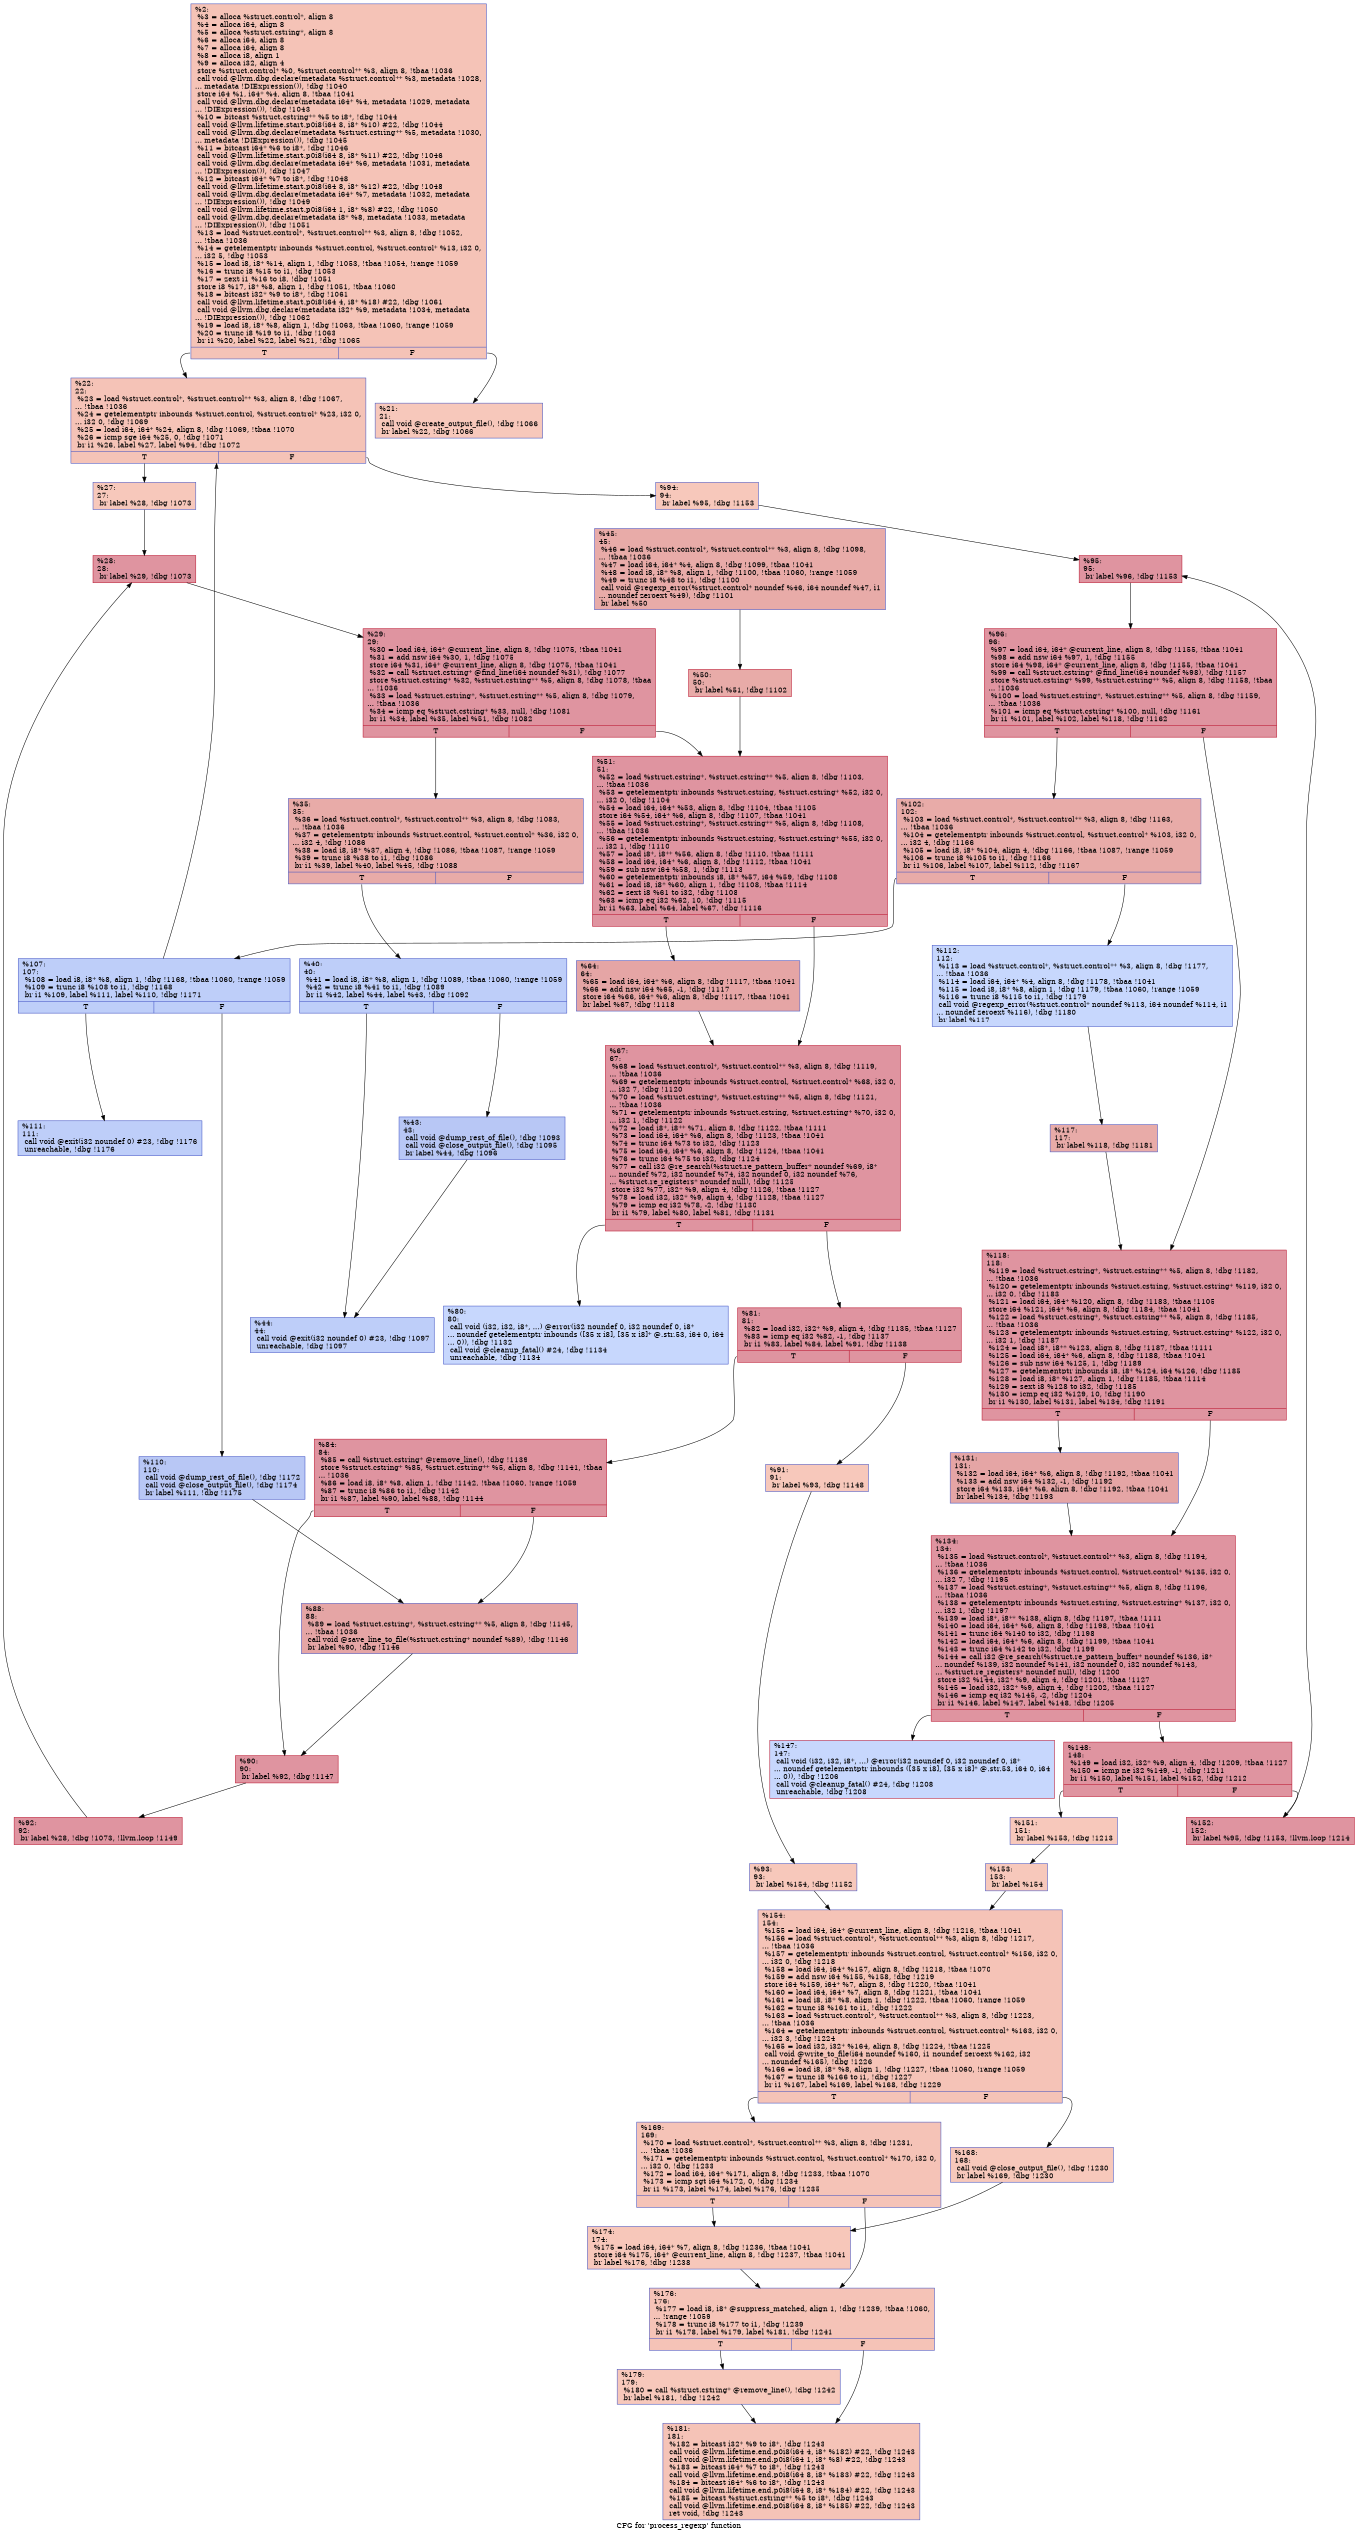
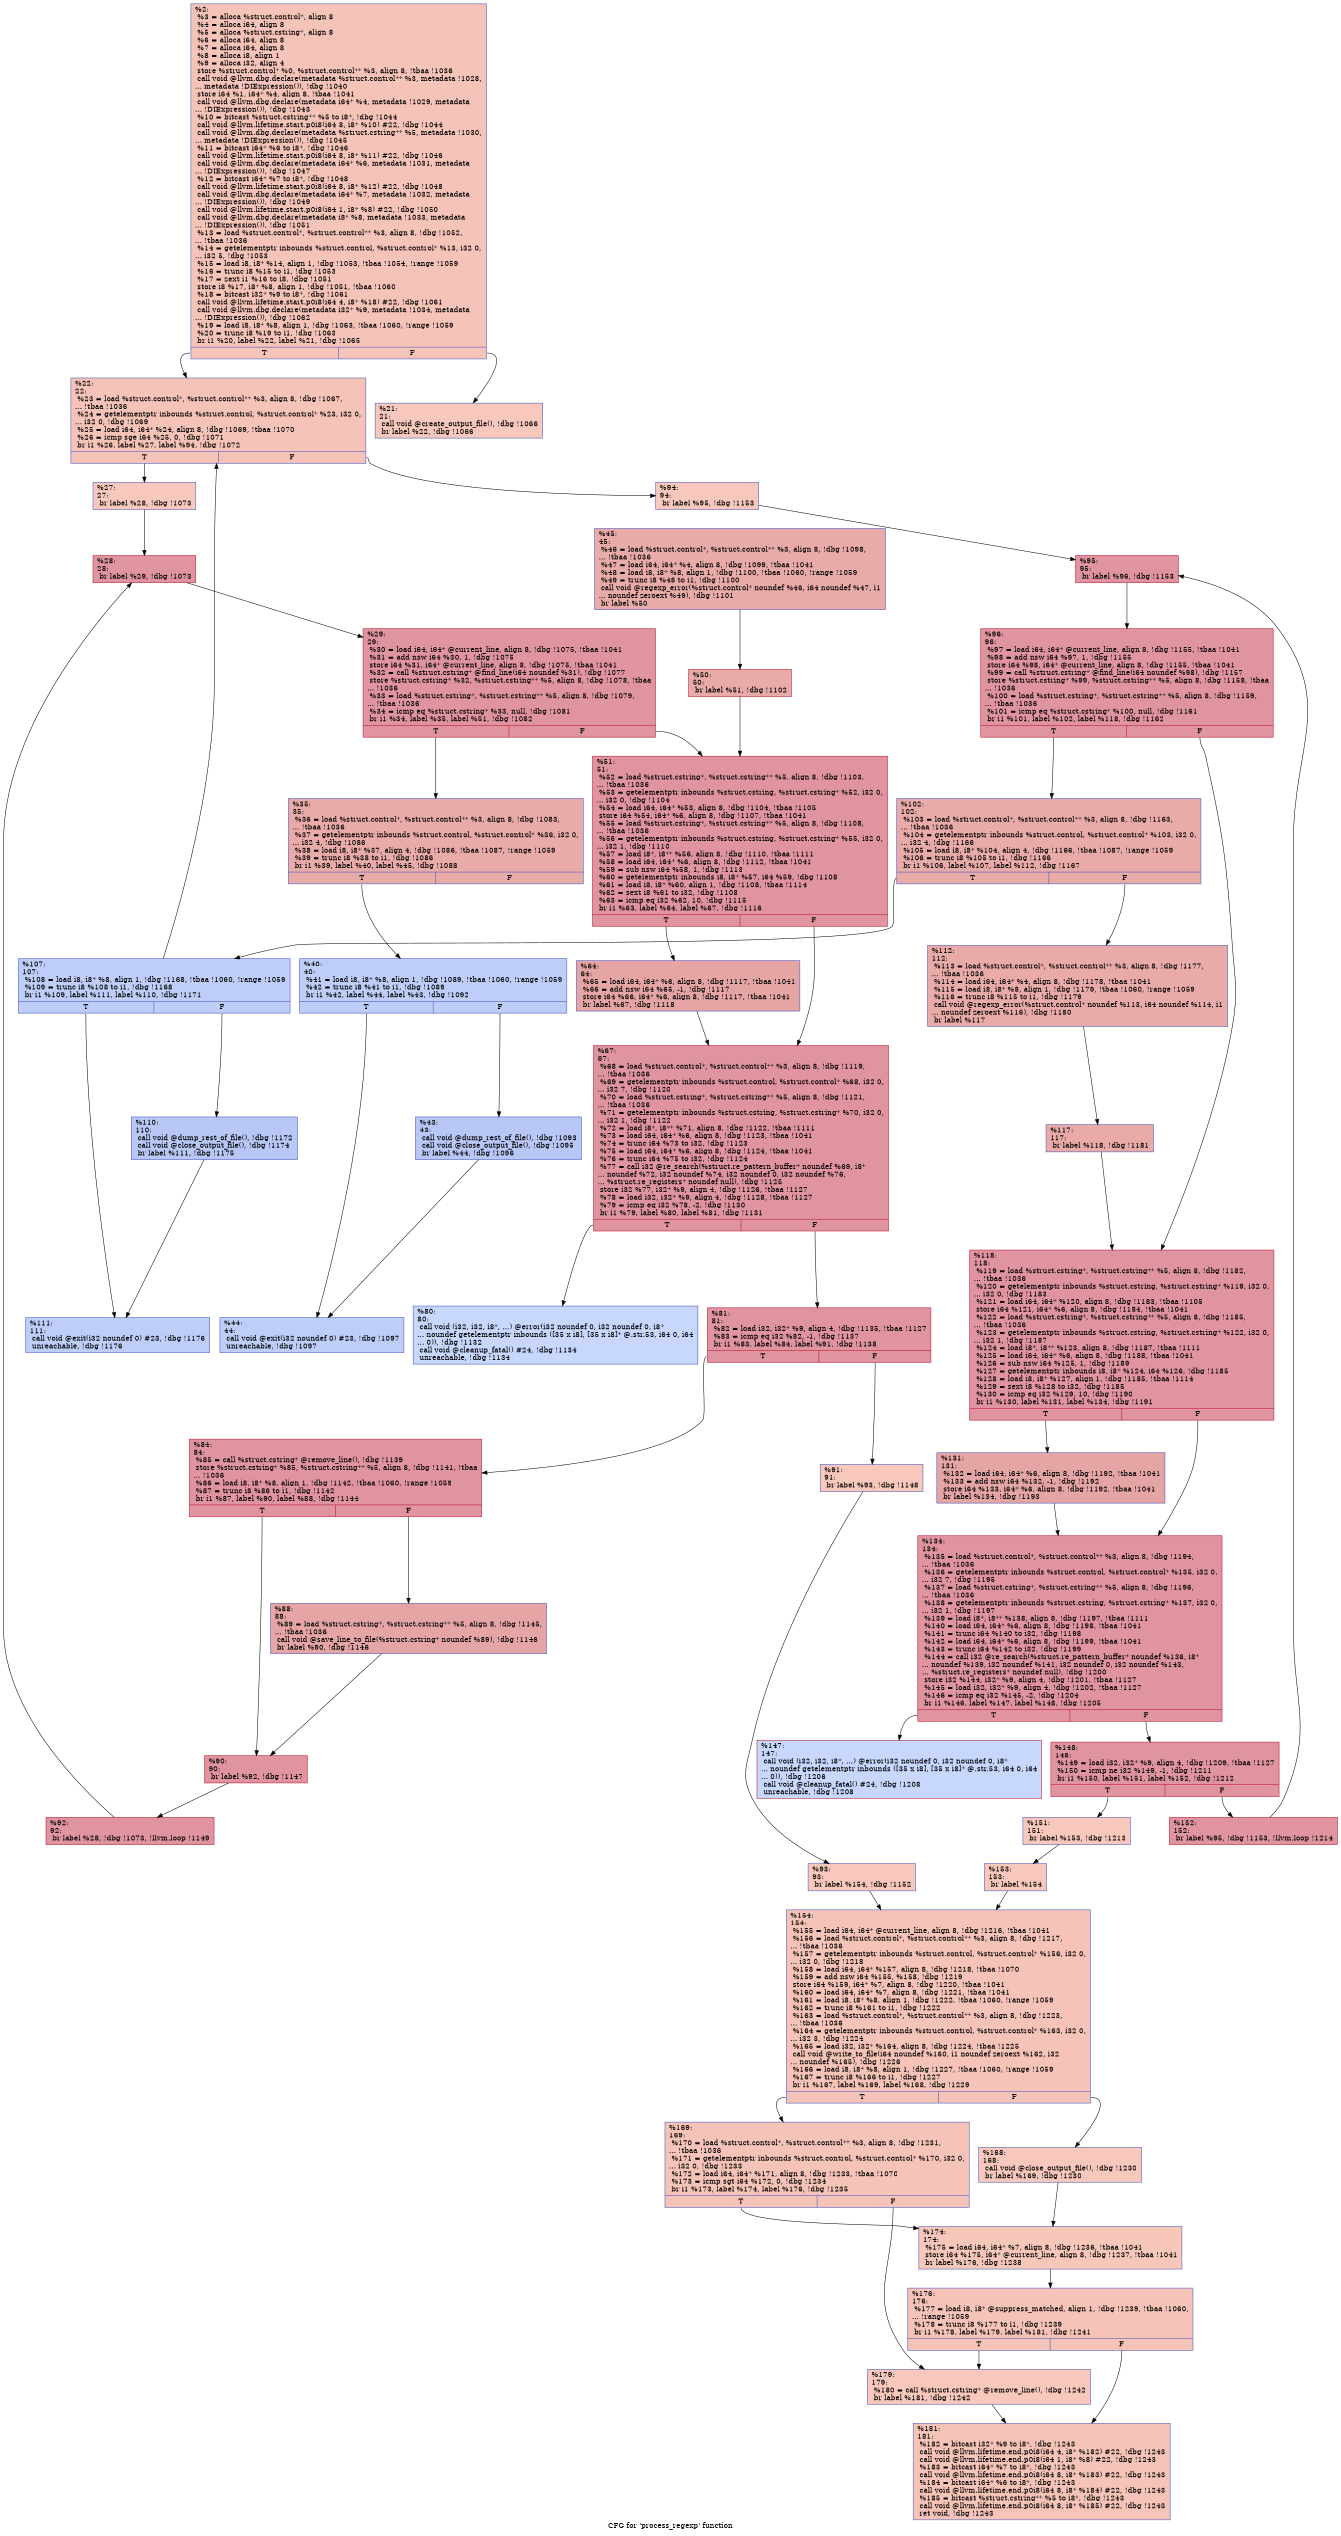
(1082, 986) -> (1078, 986)
(326, 1550) -> (166, 1236)
(864, 2249) -> (885, 2292)
